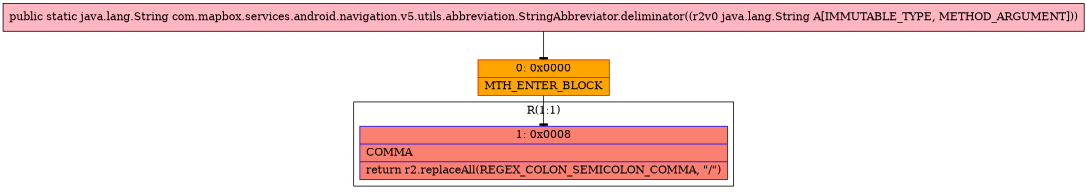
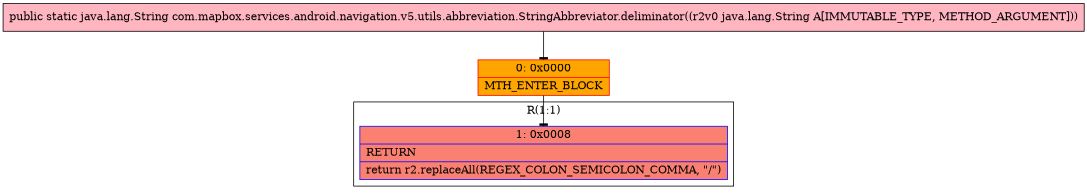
(390, 153) -> (391, 153)
